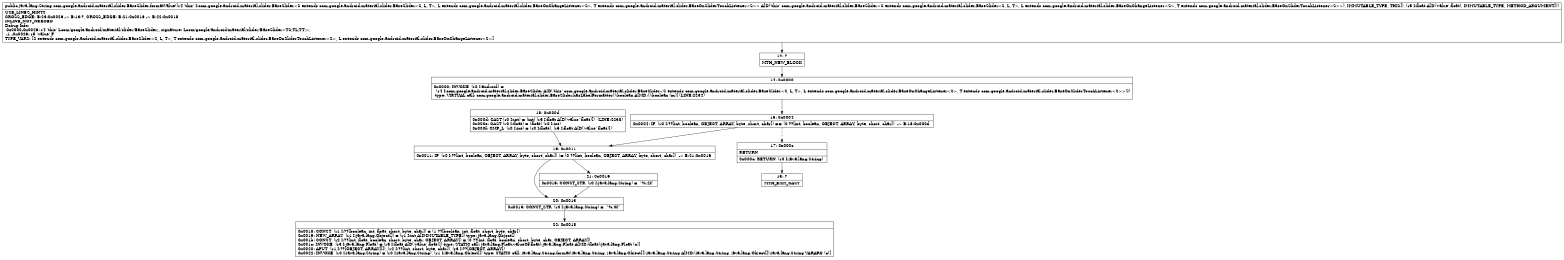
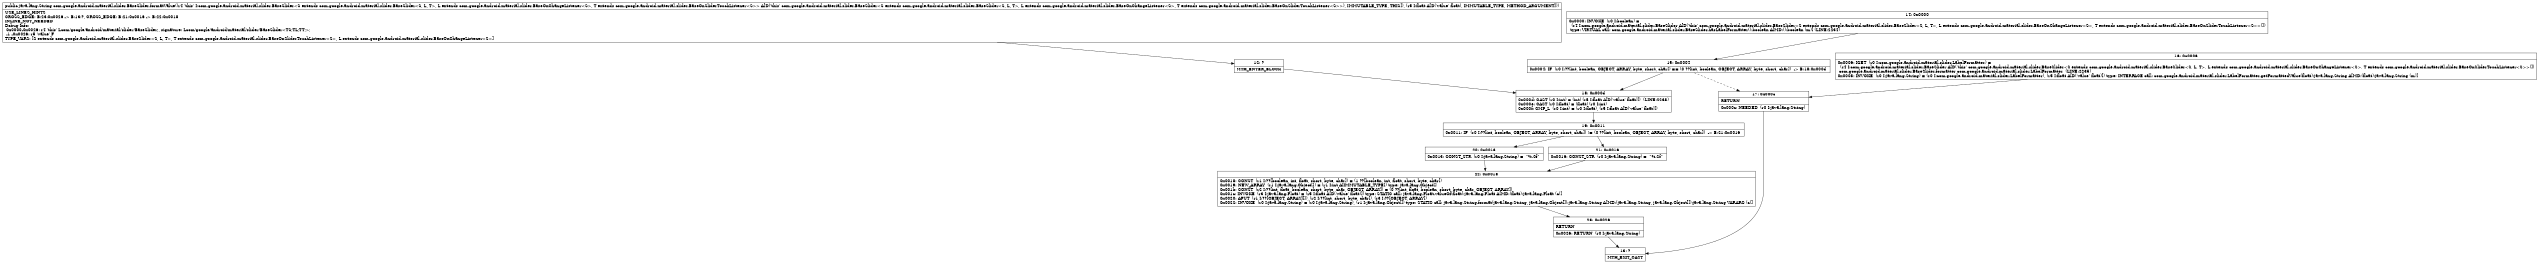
(782, 63) -> (1259, 69)
none -> (2186, 66)
(782, 70) -> (1398, 81)
(470, 87) -> (1605, 21)
(675, 137) -> (1643, 81)
(782, 159) -> (1764, 108)
(583, 191) -> (1568, 165)
none -> (1599, 227)
